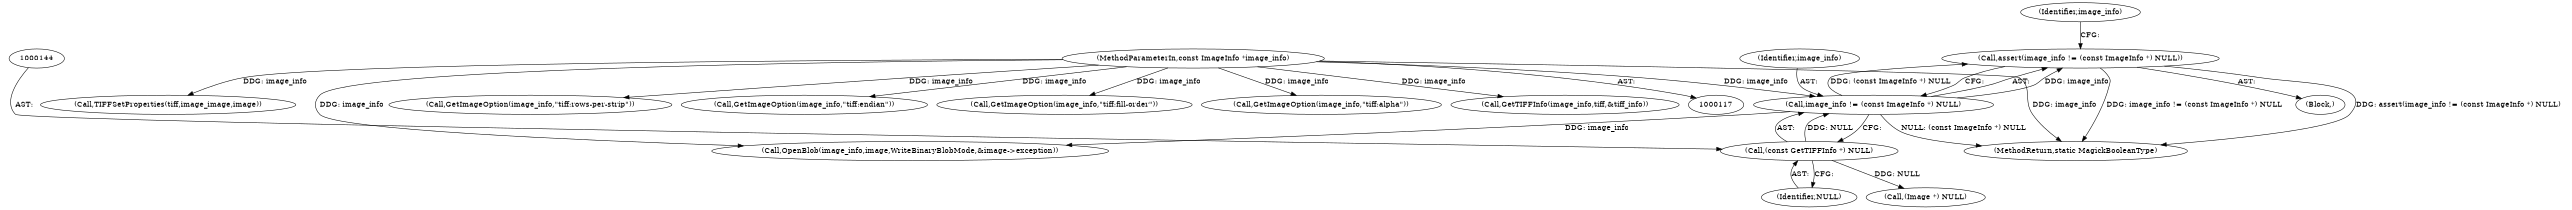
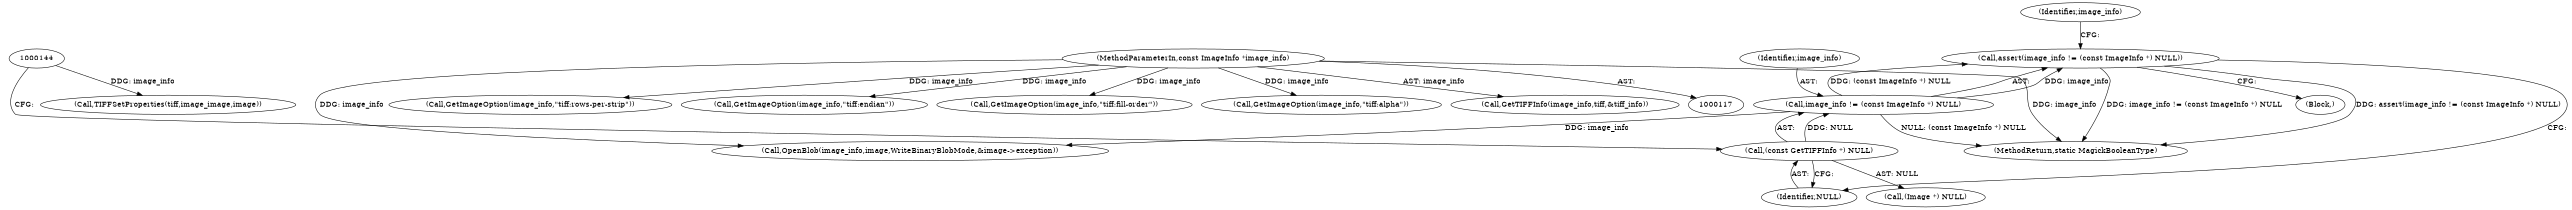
(626, 63) -> (97, 80)
(1564, 72) -> none
(1964, 78) -> (2393, 155)
(1434, 82) -> (1434, 82)
(2248, 82) -> (2248, 82)
(26, 105) -> (26, 105)
(1858, 129) -> none
(1897, 174) -> (1897, 174)
